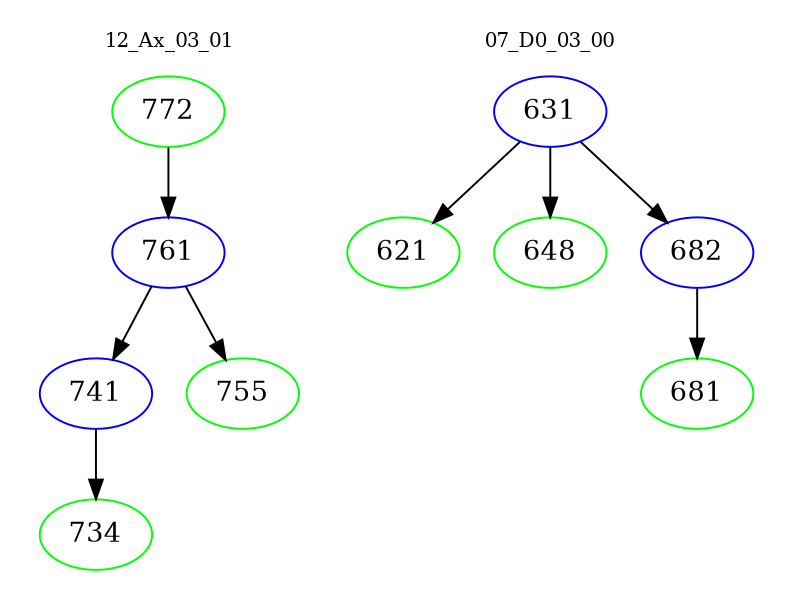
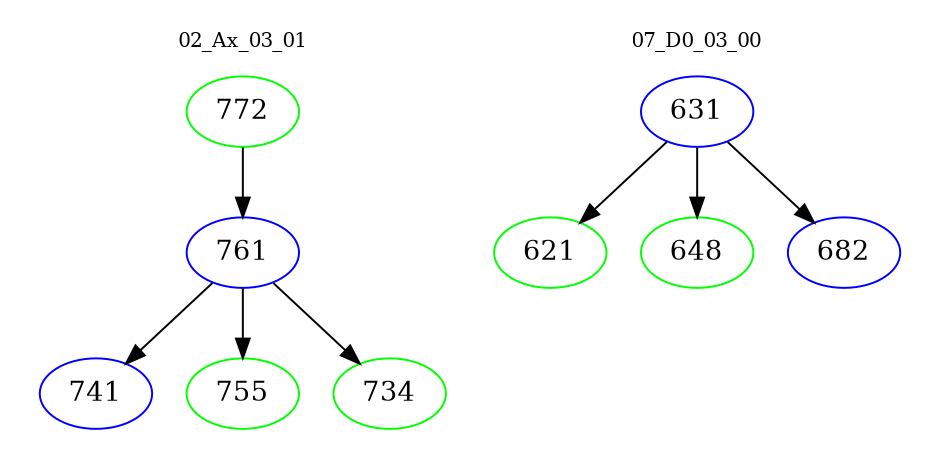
(169, 42) -> (243, 42)
(697, 394) -> none
(96, 455) -> (309, 317)
